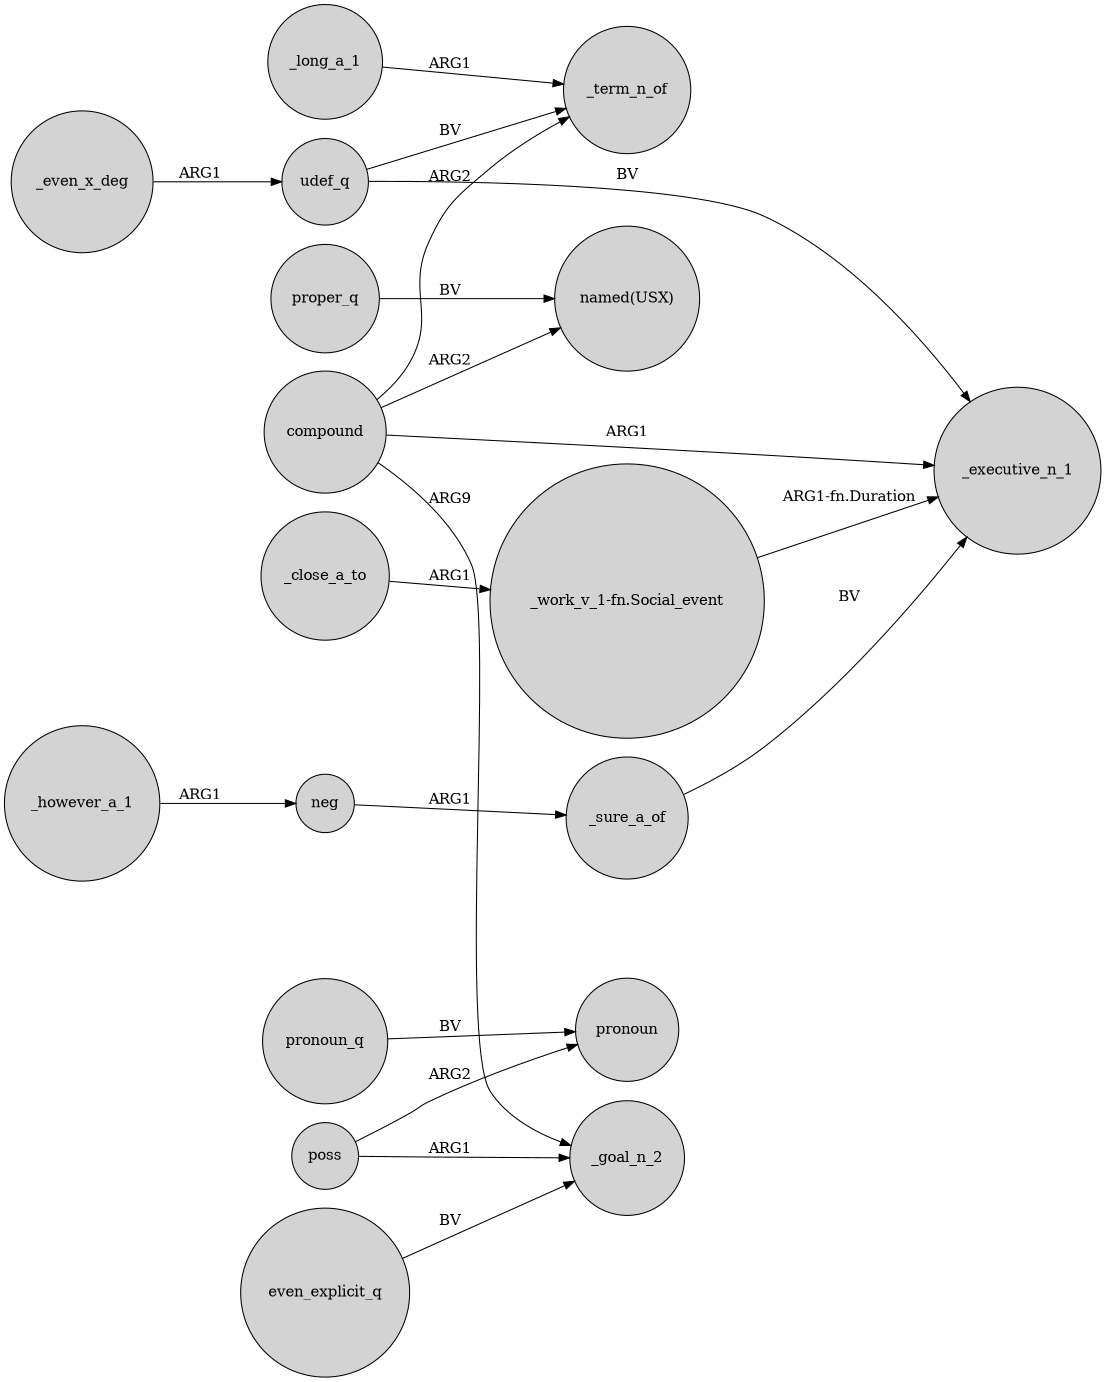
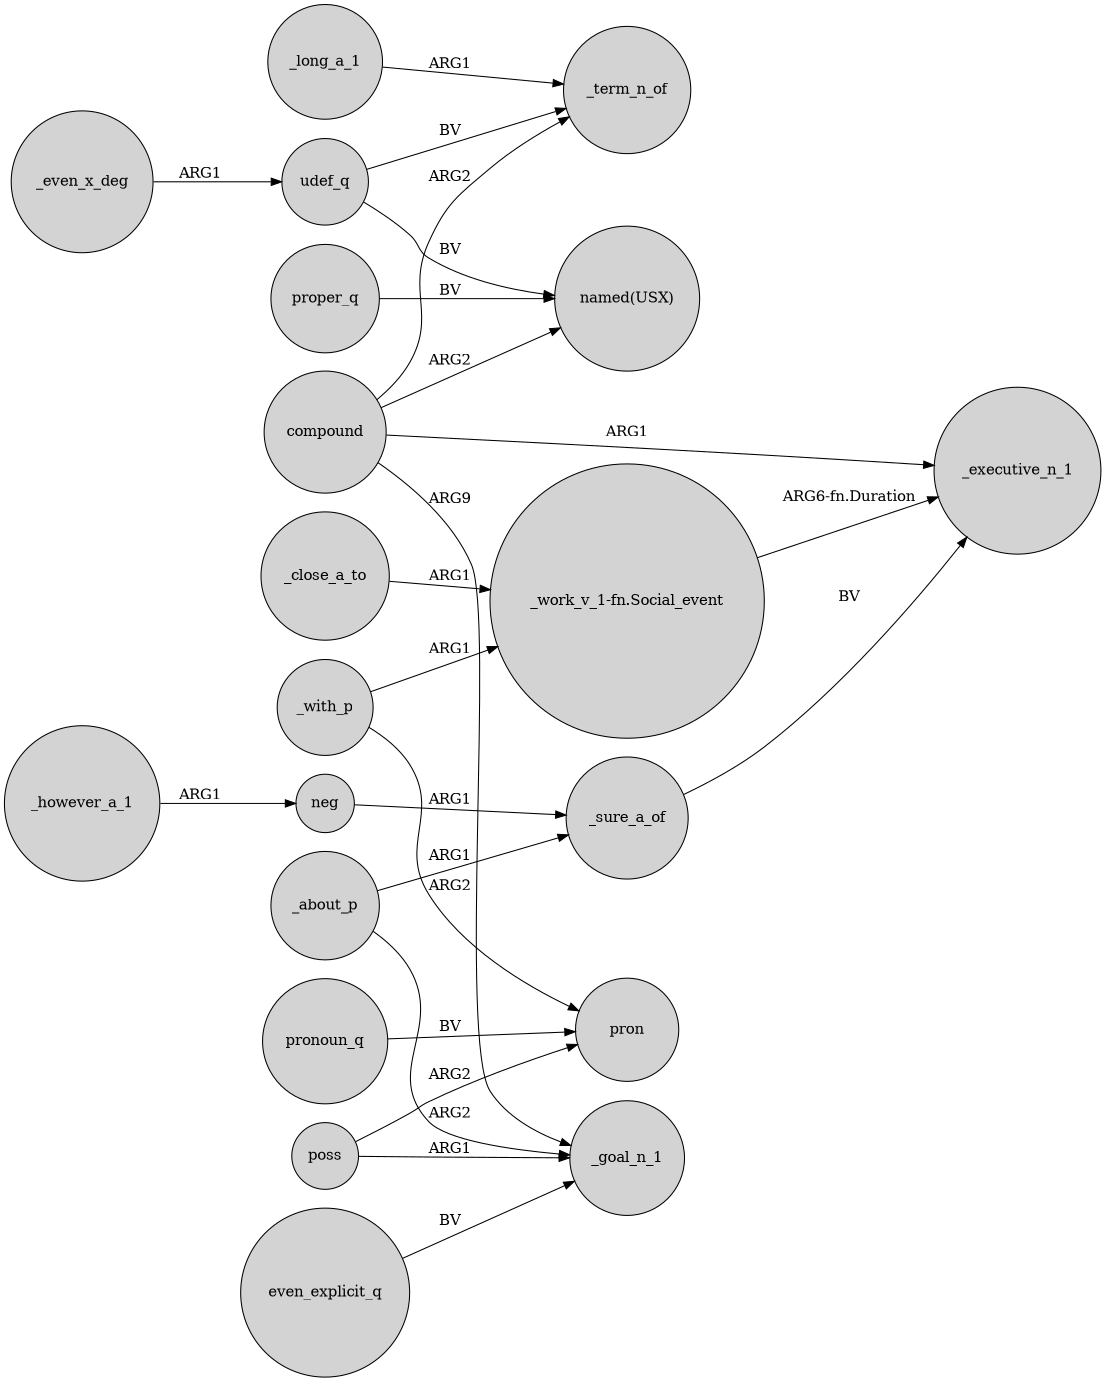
(702, 200) -> (444, 266)
(849, 497) -> (849, 497)
none -> (325, 707)
none -> (325, 906)
(627, 1030) -> (627, 1030)
(627, 1158) -> (627, 1158)
